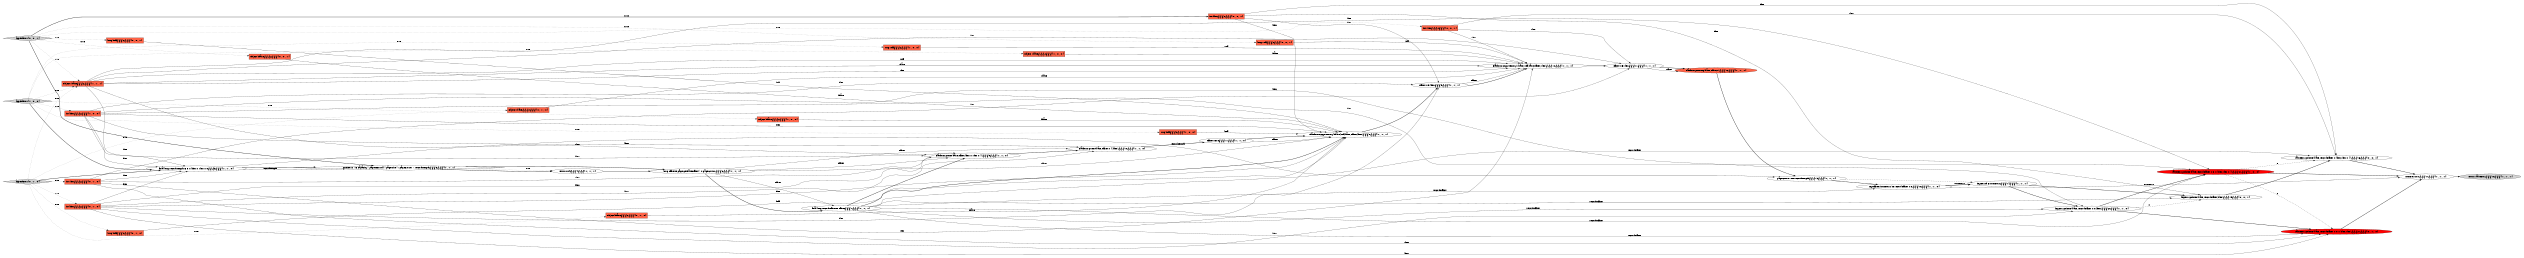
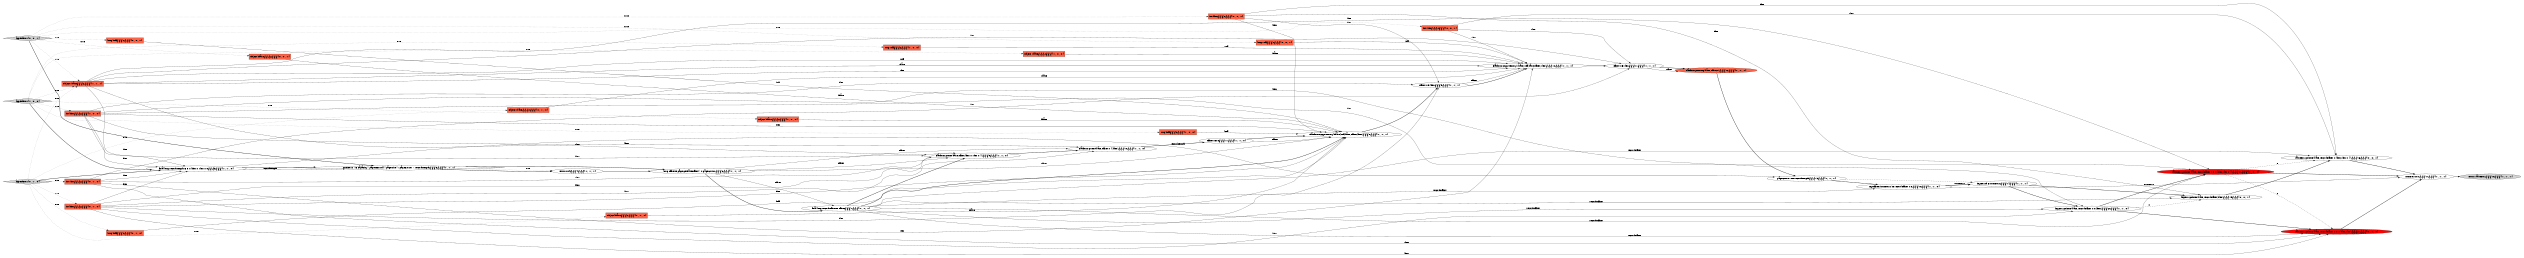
(617, 17) -> (617, 17)
